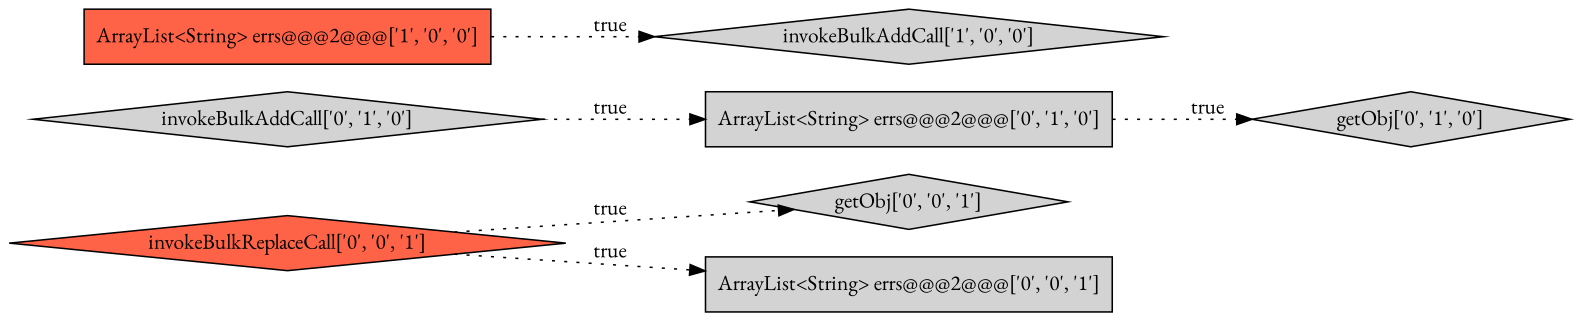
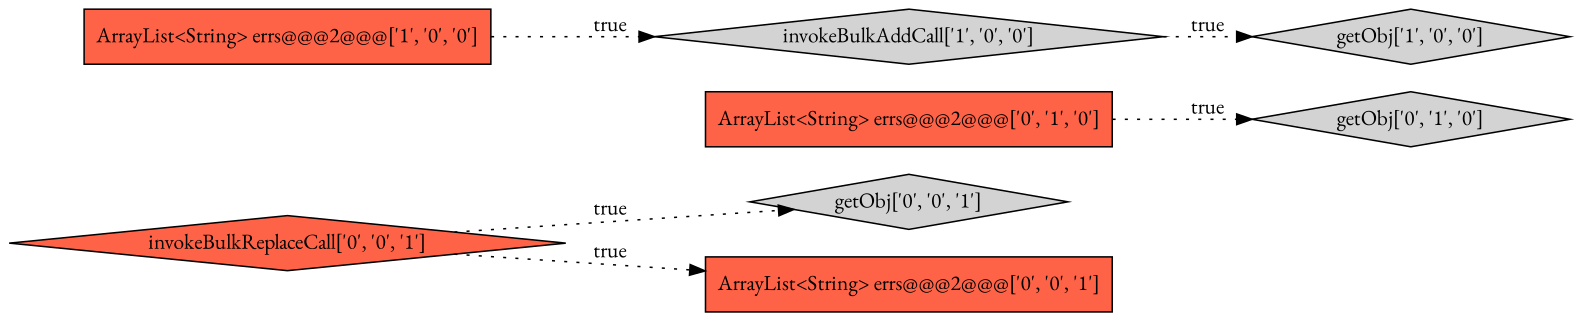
none -> (1411, 37)
(287, 119) -> none
(909, 119) -> (909, 119)
(909, 284) -> (909, 284)
